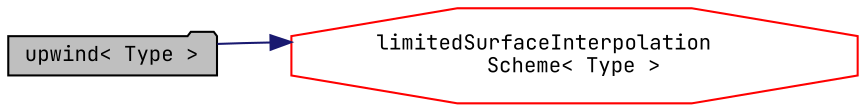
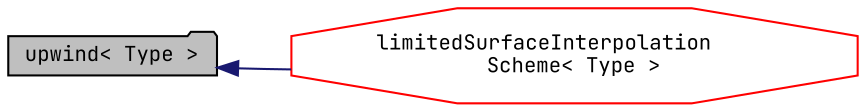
(244, 43) -> (265, 69)
